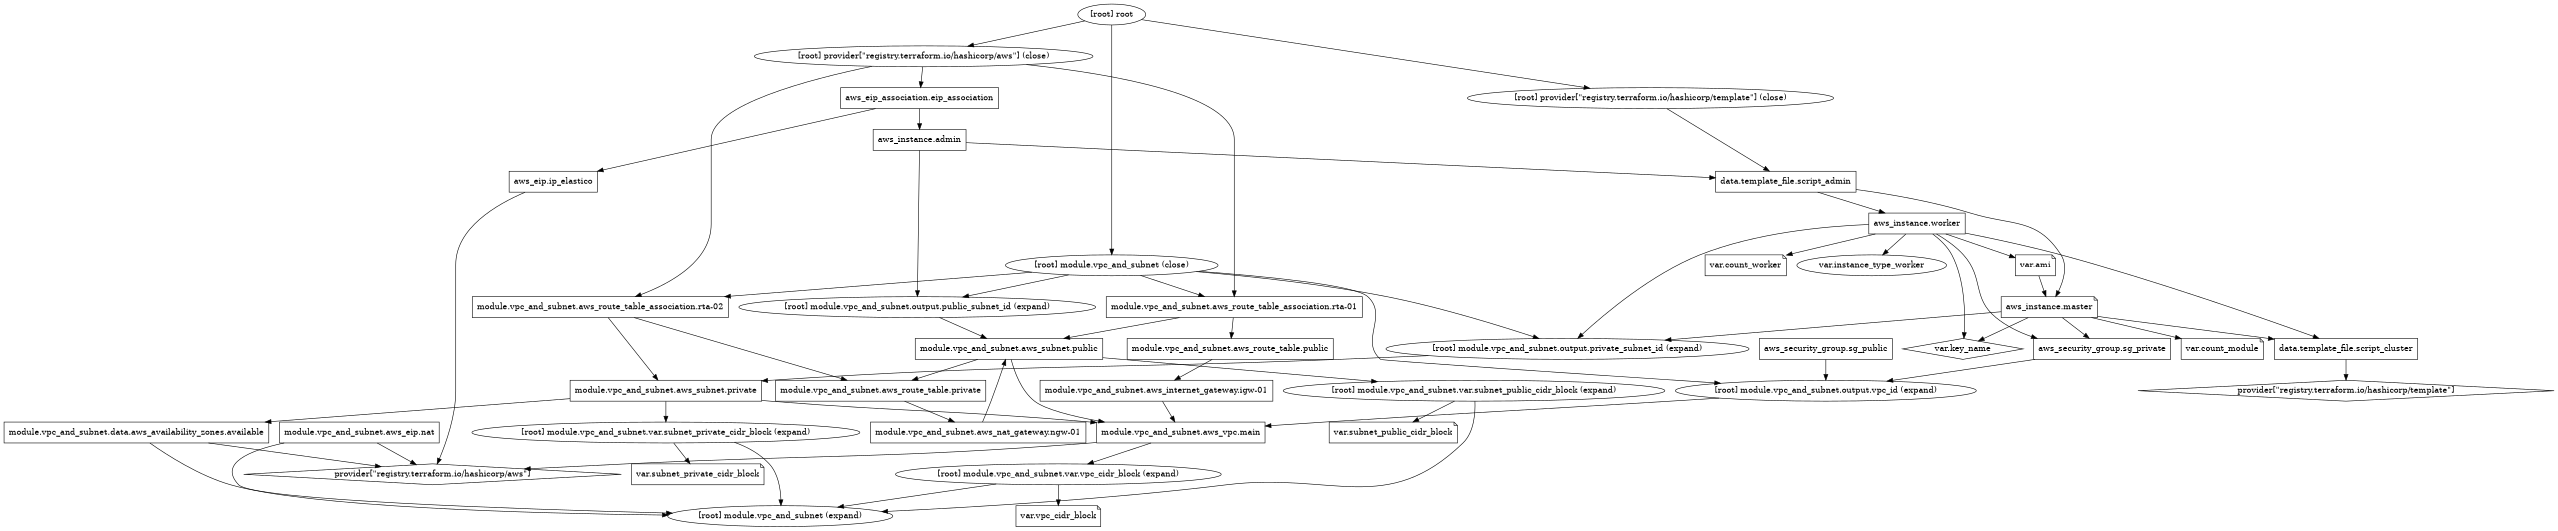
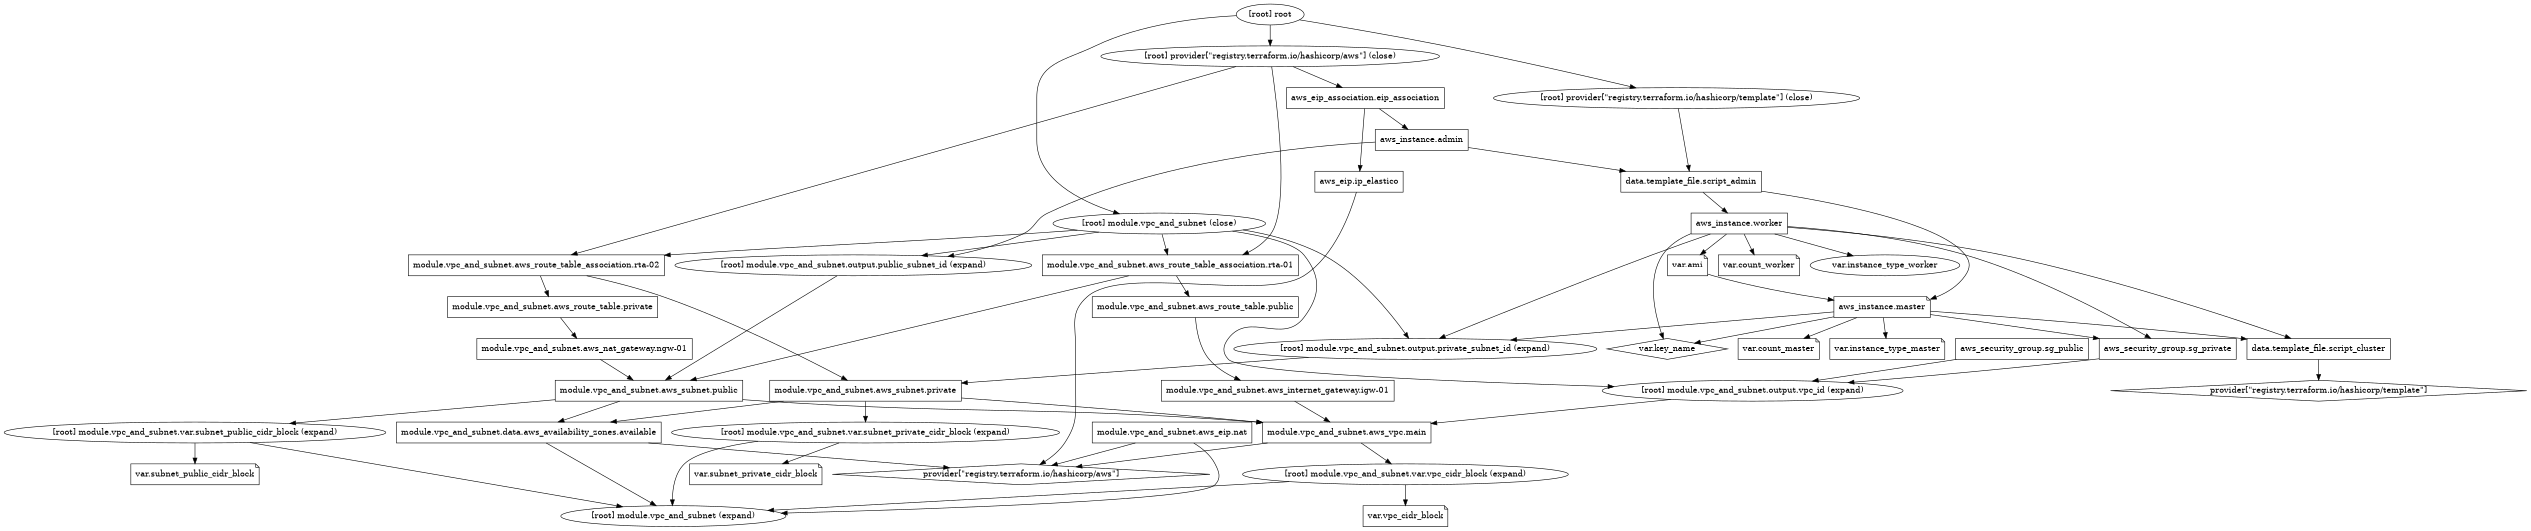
none -> (1887, 349)
(2222, 349) -> (1779, 349)
(954, 367) -> (592, 411)
